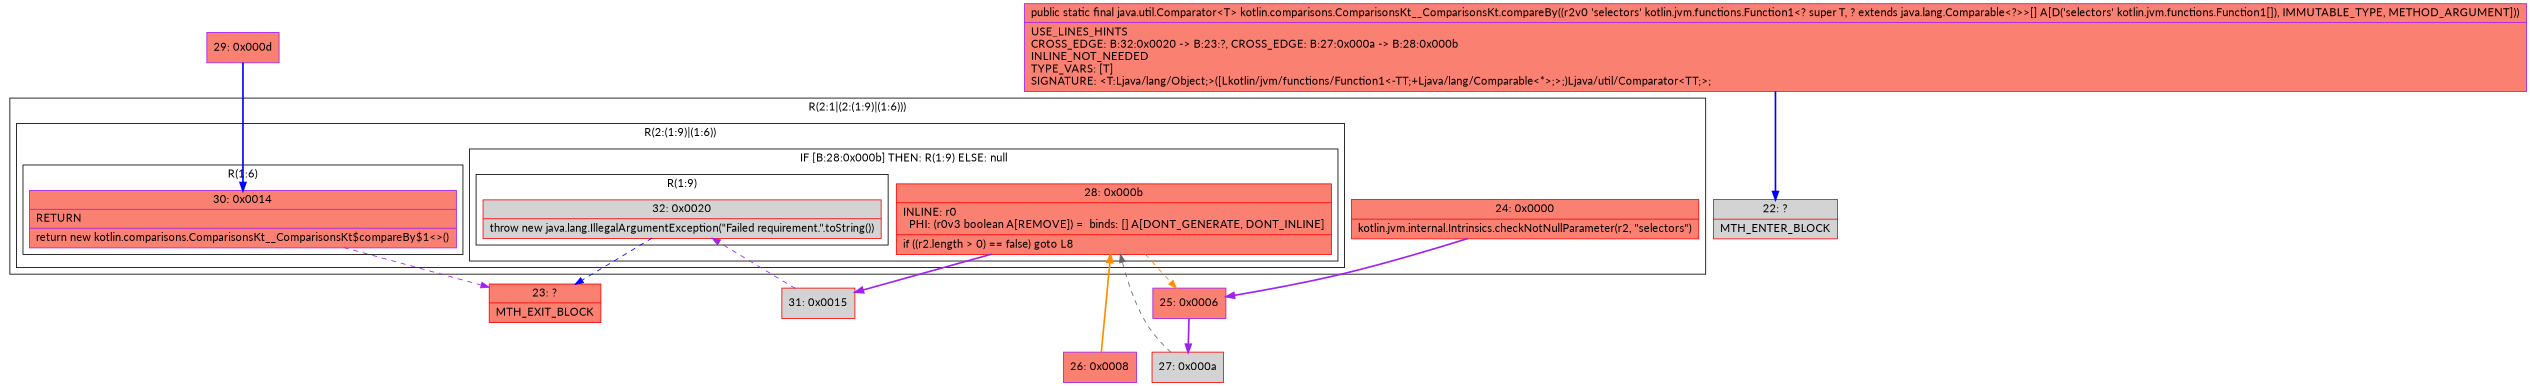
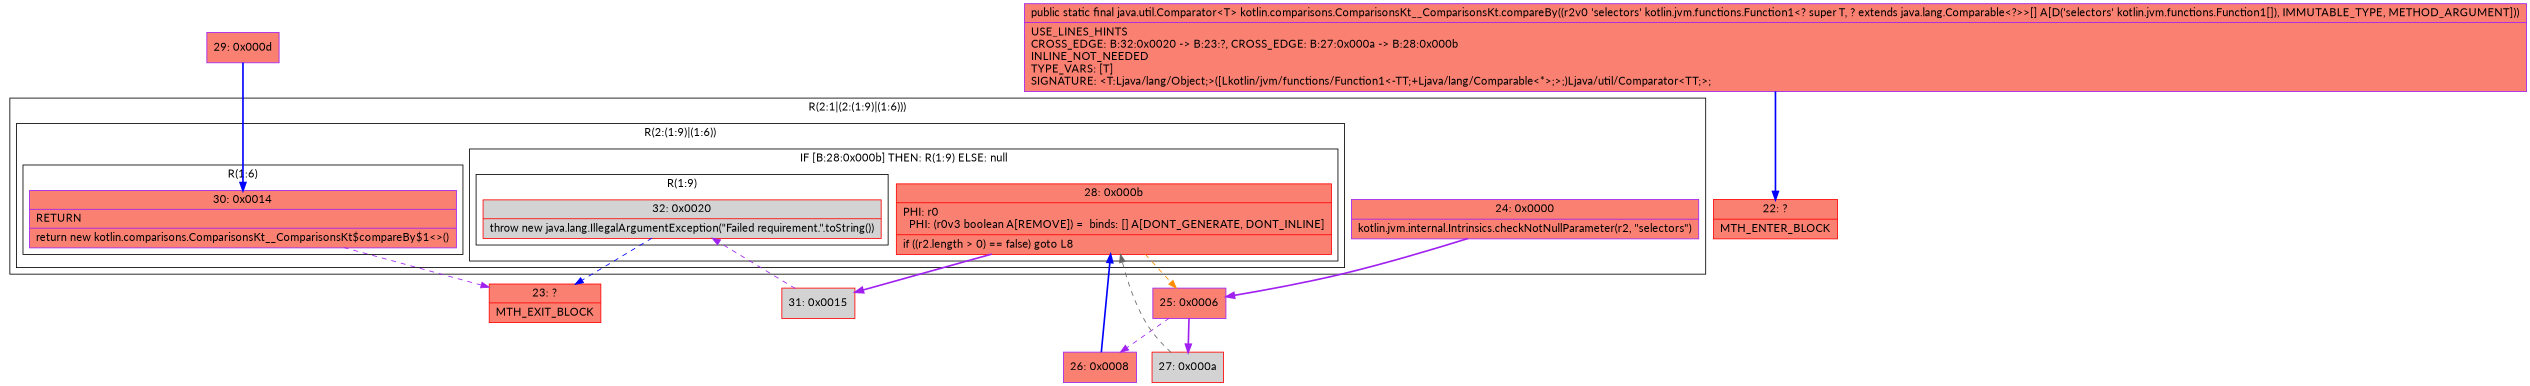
(932, 212) -> (923, 212)
(1525, 219) -> (1525, 219)
(1775, 219) -> (1775, 219)
(1106, 307) -> (1106, 307)
none -> (1147, 334)
